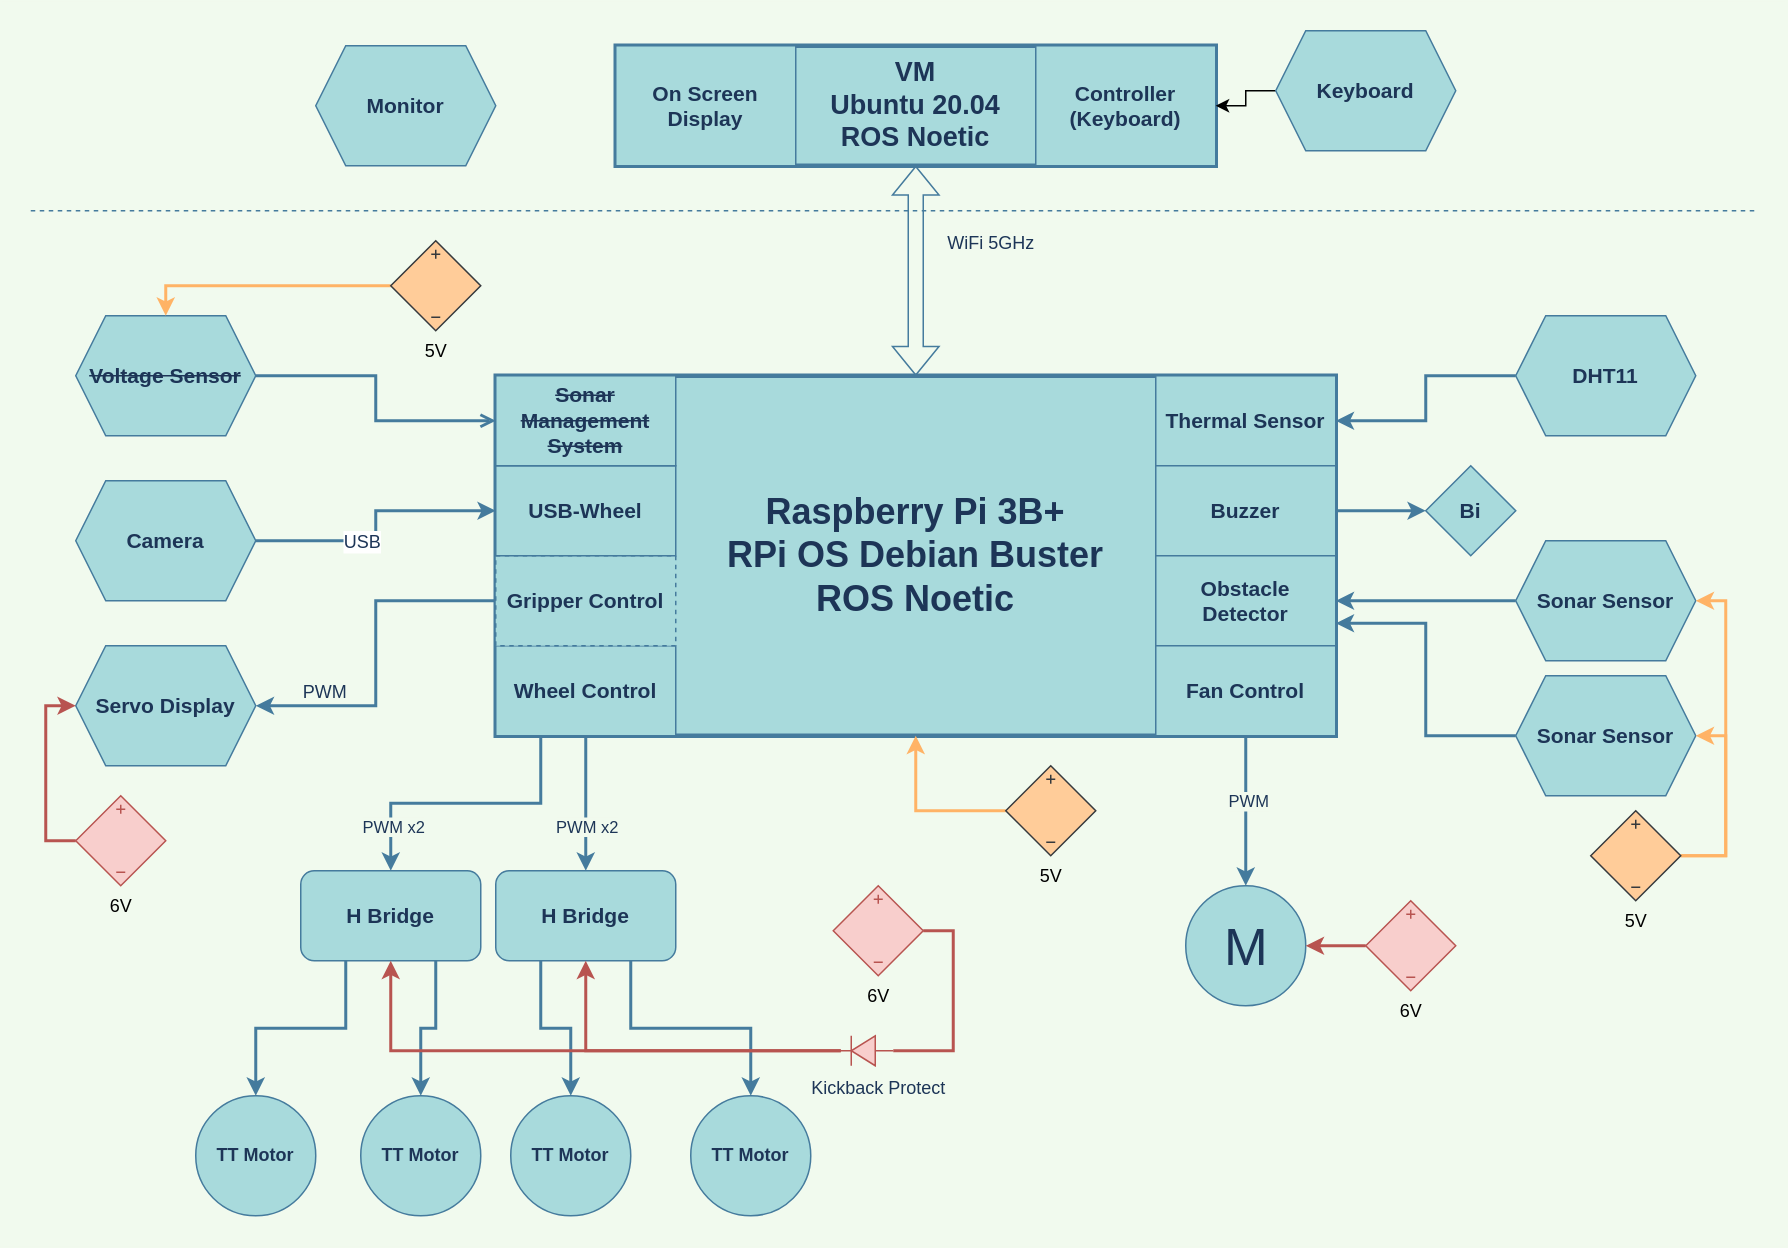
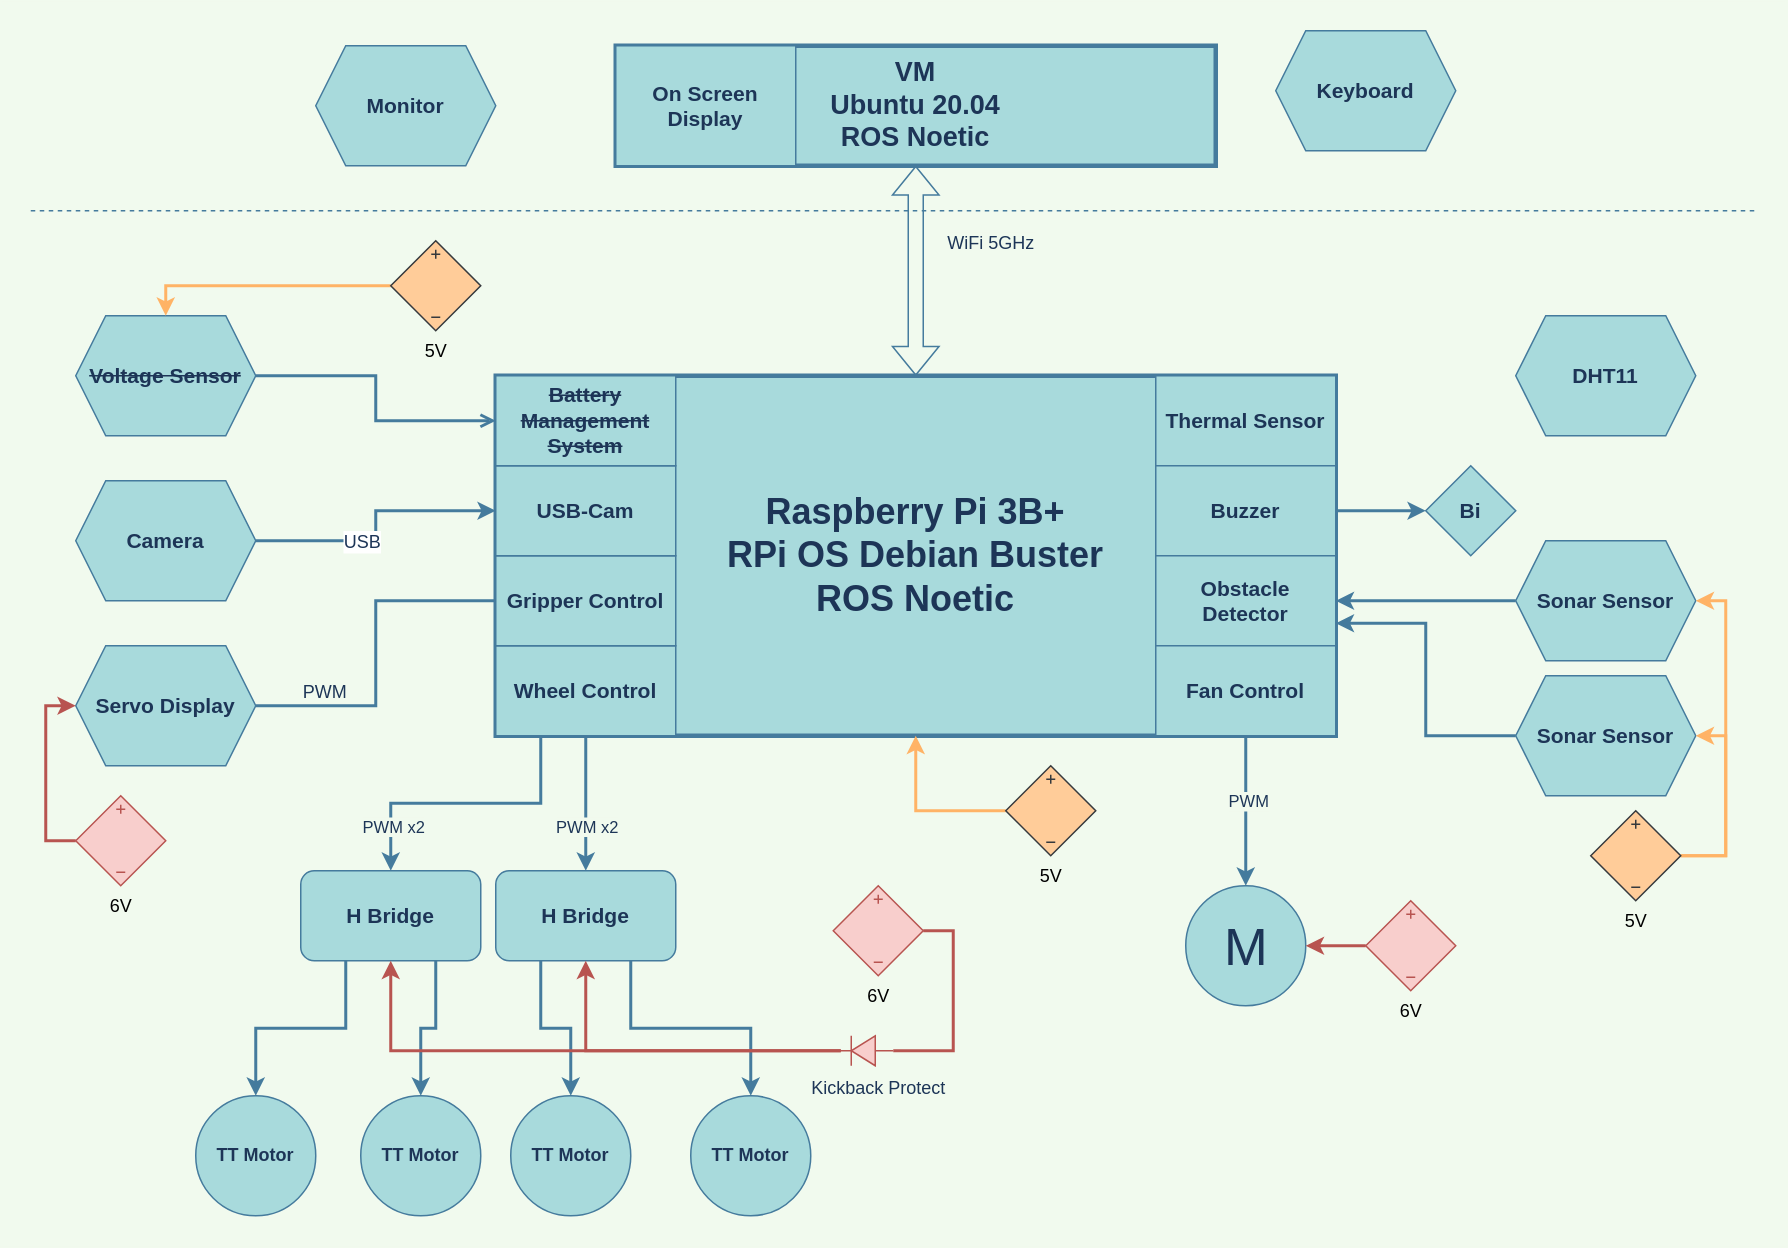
(1246, 93) -> none
(1126, 106) -> none
(1426, 392) -> none
(586, 421) -> (586, 421)
(586, 511) -> (586, 511)
(586, 601) -> (586, 601)
(270, 706) -> (264, 706)
